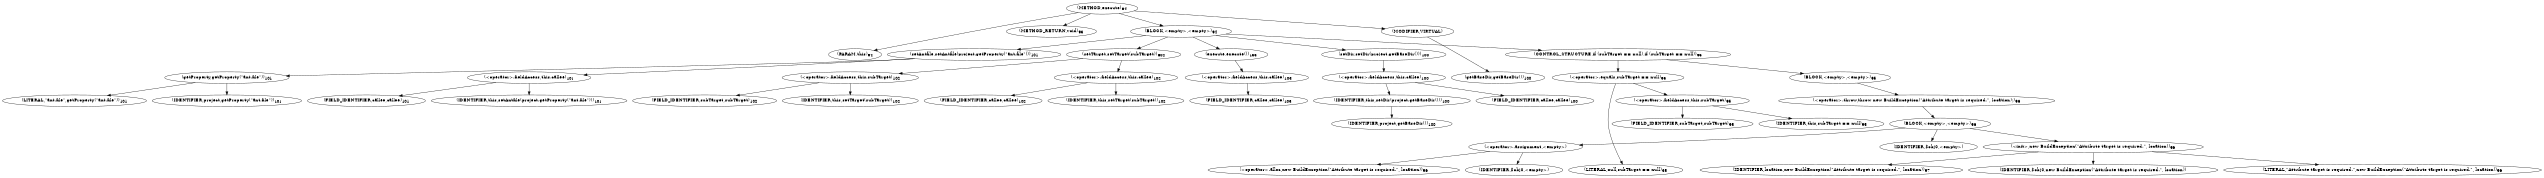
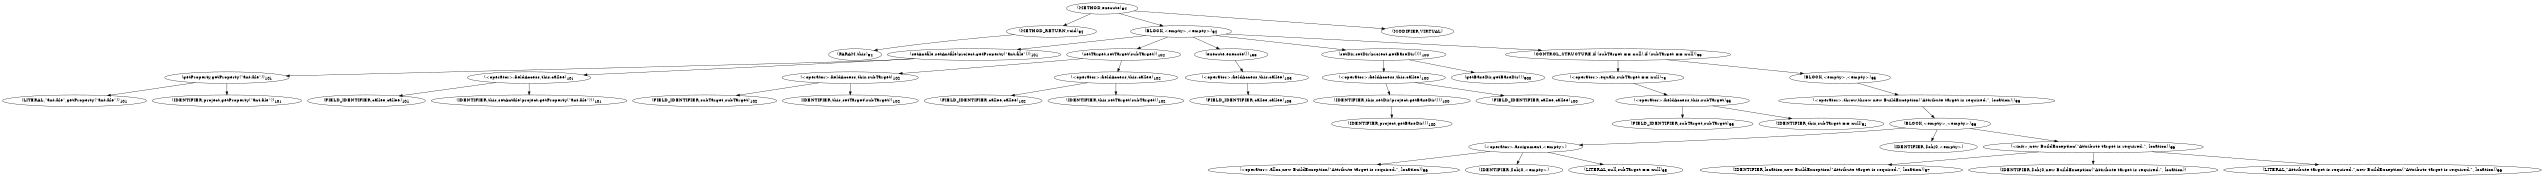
(978, 30) -> (946, 41)
(1081, 31) -> (1081, 31)
(1457, 53) -> (1440, 66)
(1161, 54) -> (1161, 54)
(1528, 77) -> (1528, 77)
(1664, 77) -> (1664, 77)
(1608, 123) -> (1574, 158)
(1864, 123) -> (1864, 123)
